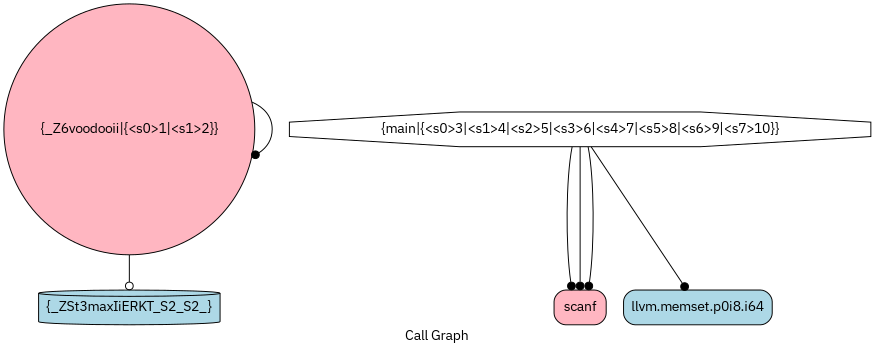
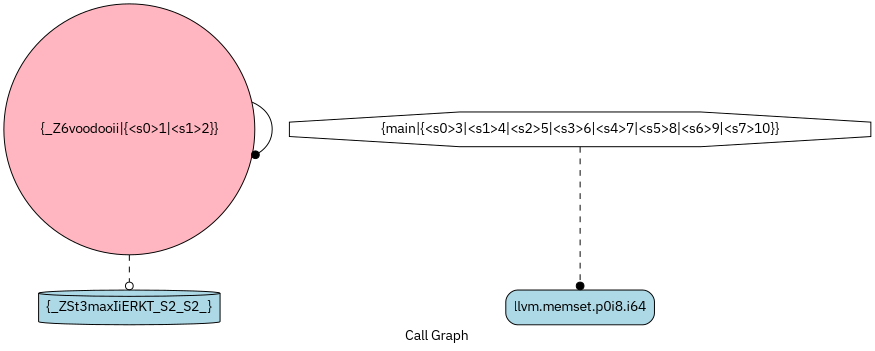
(637, 215) -> (580, 214)
(129, 268) -> (129, 268)
(580, 307) -> none
